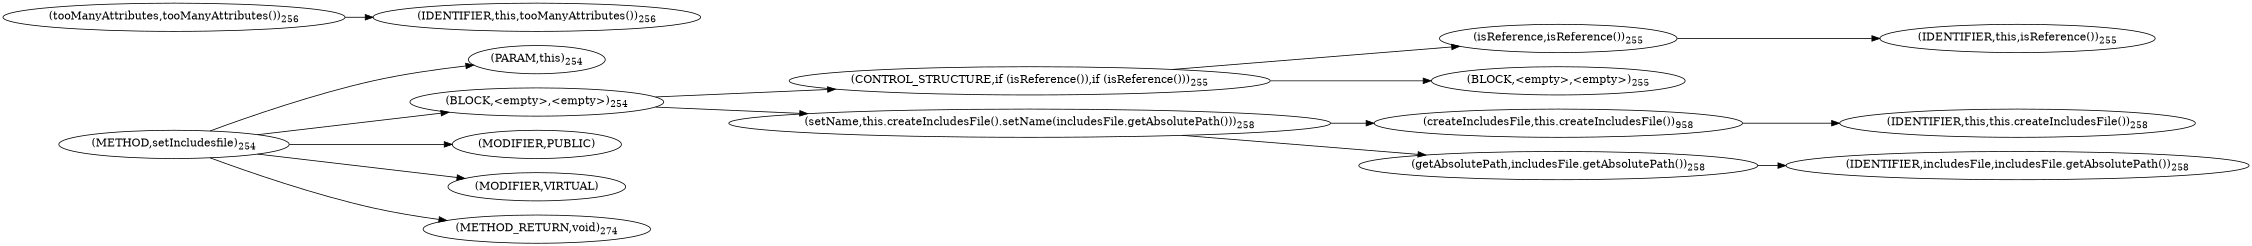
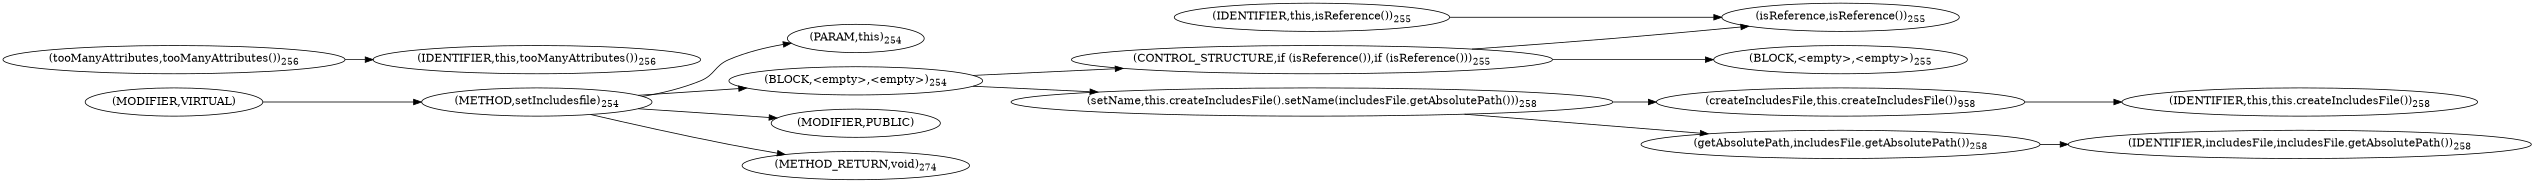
(1775, 38) -> (1582, 17)
(357, 166) -> (338, 102)
